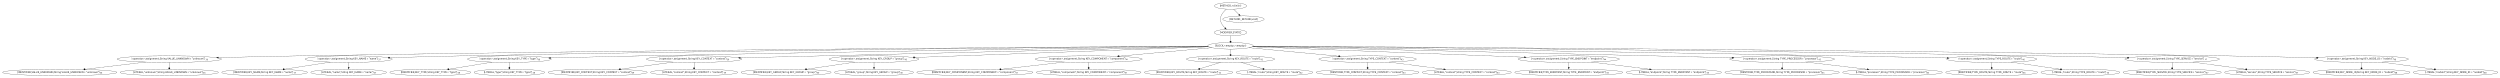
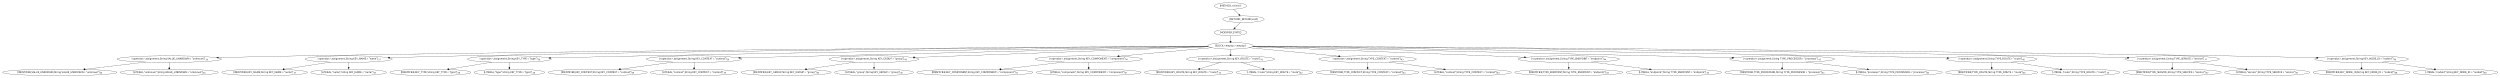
(1220, 18) -> (1238, 25)
